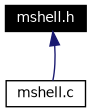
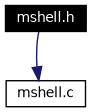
(55, 63) -> (37, 49)
